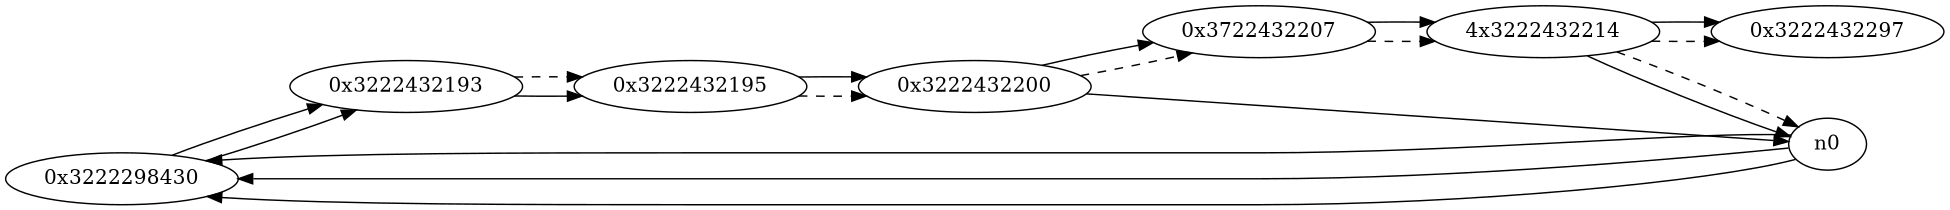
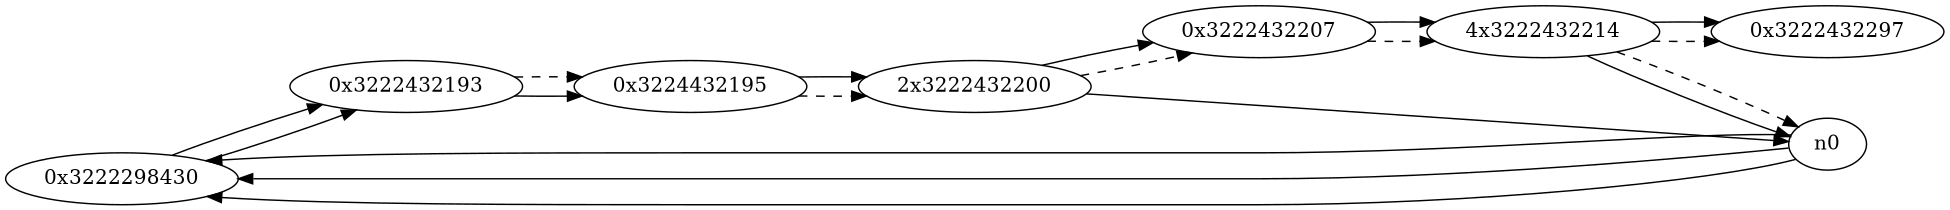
(1259, 32) -> (1259, 32)
(691, 86) -> (691, 86)
(975, 86) -> (975, 86)
